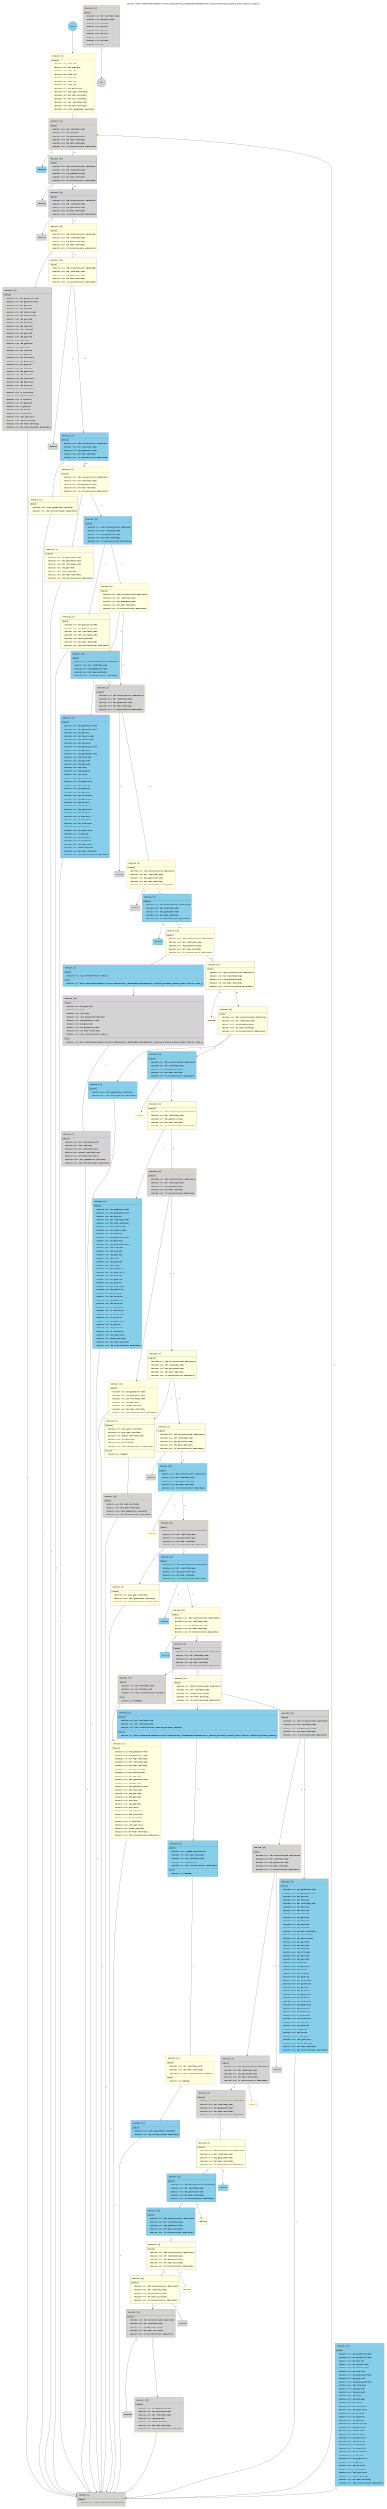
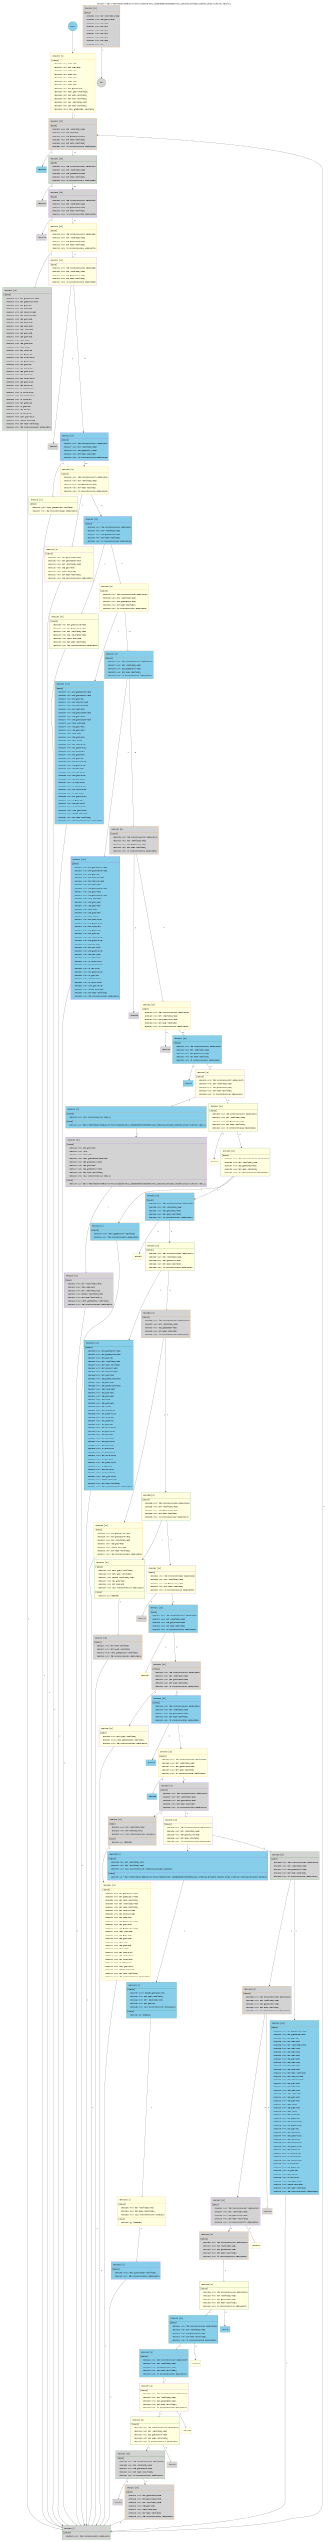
(122, 648) -> (105, 645)
